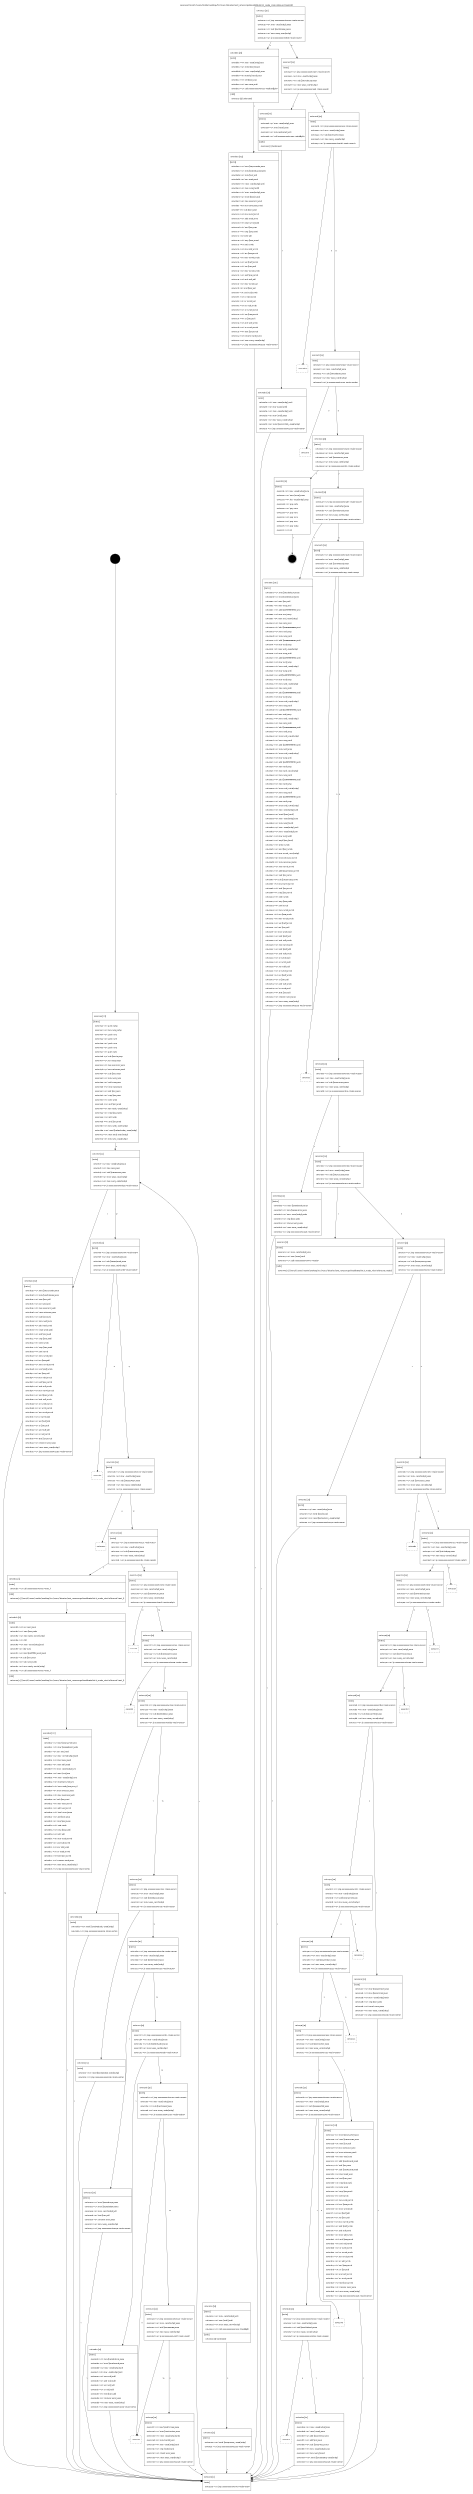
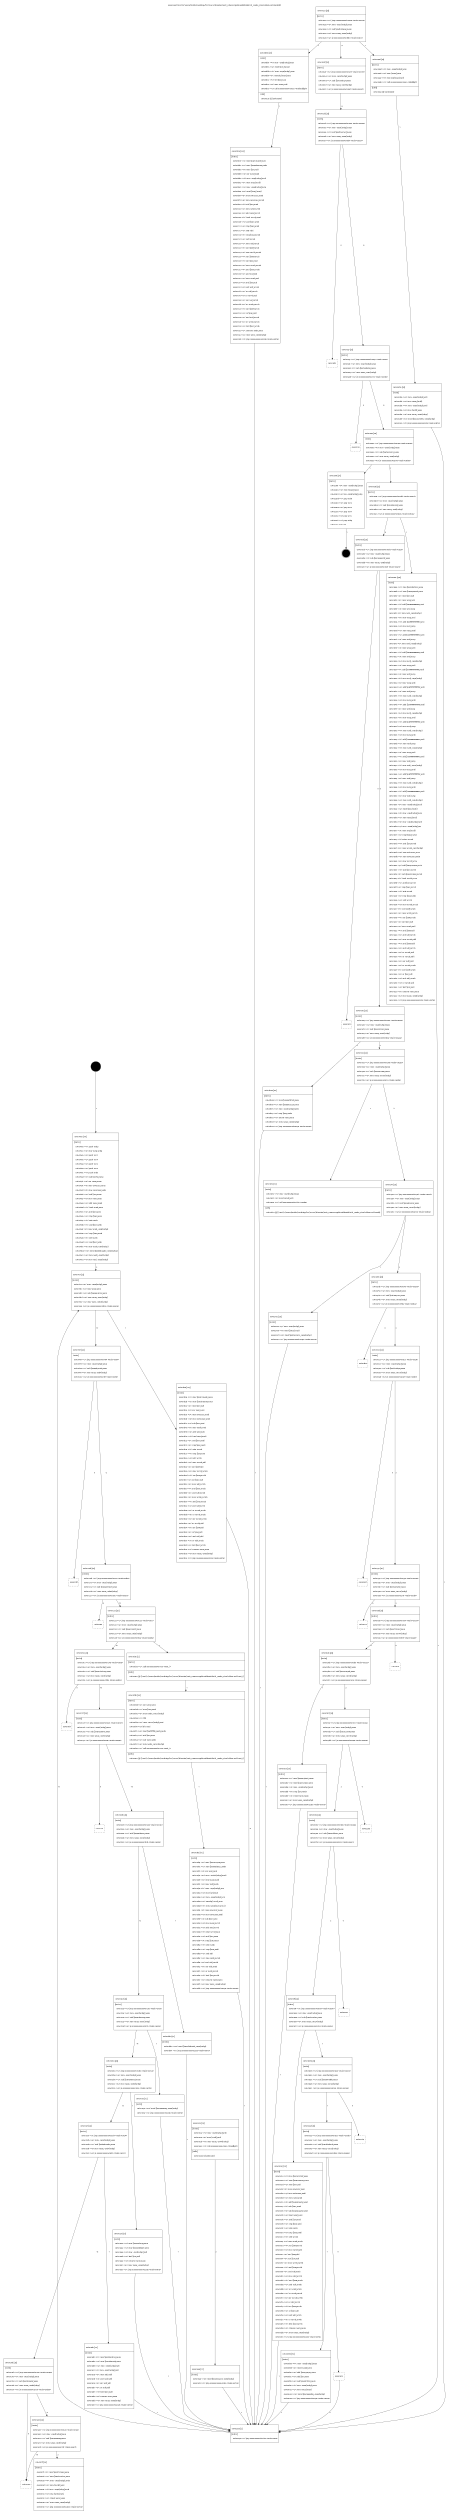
(295, 101) -> (366, 48)
(195, 2471) -> (322, 2418)
